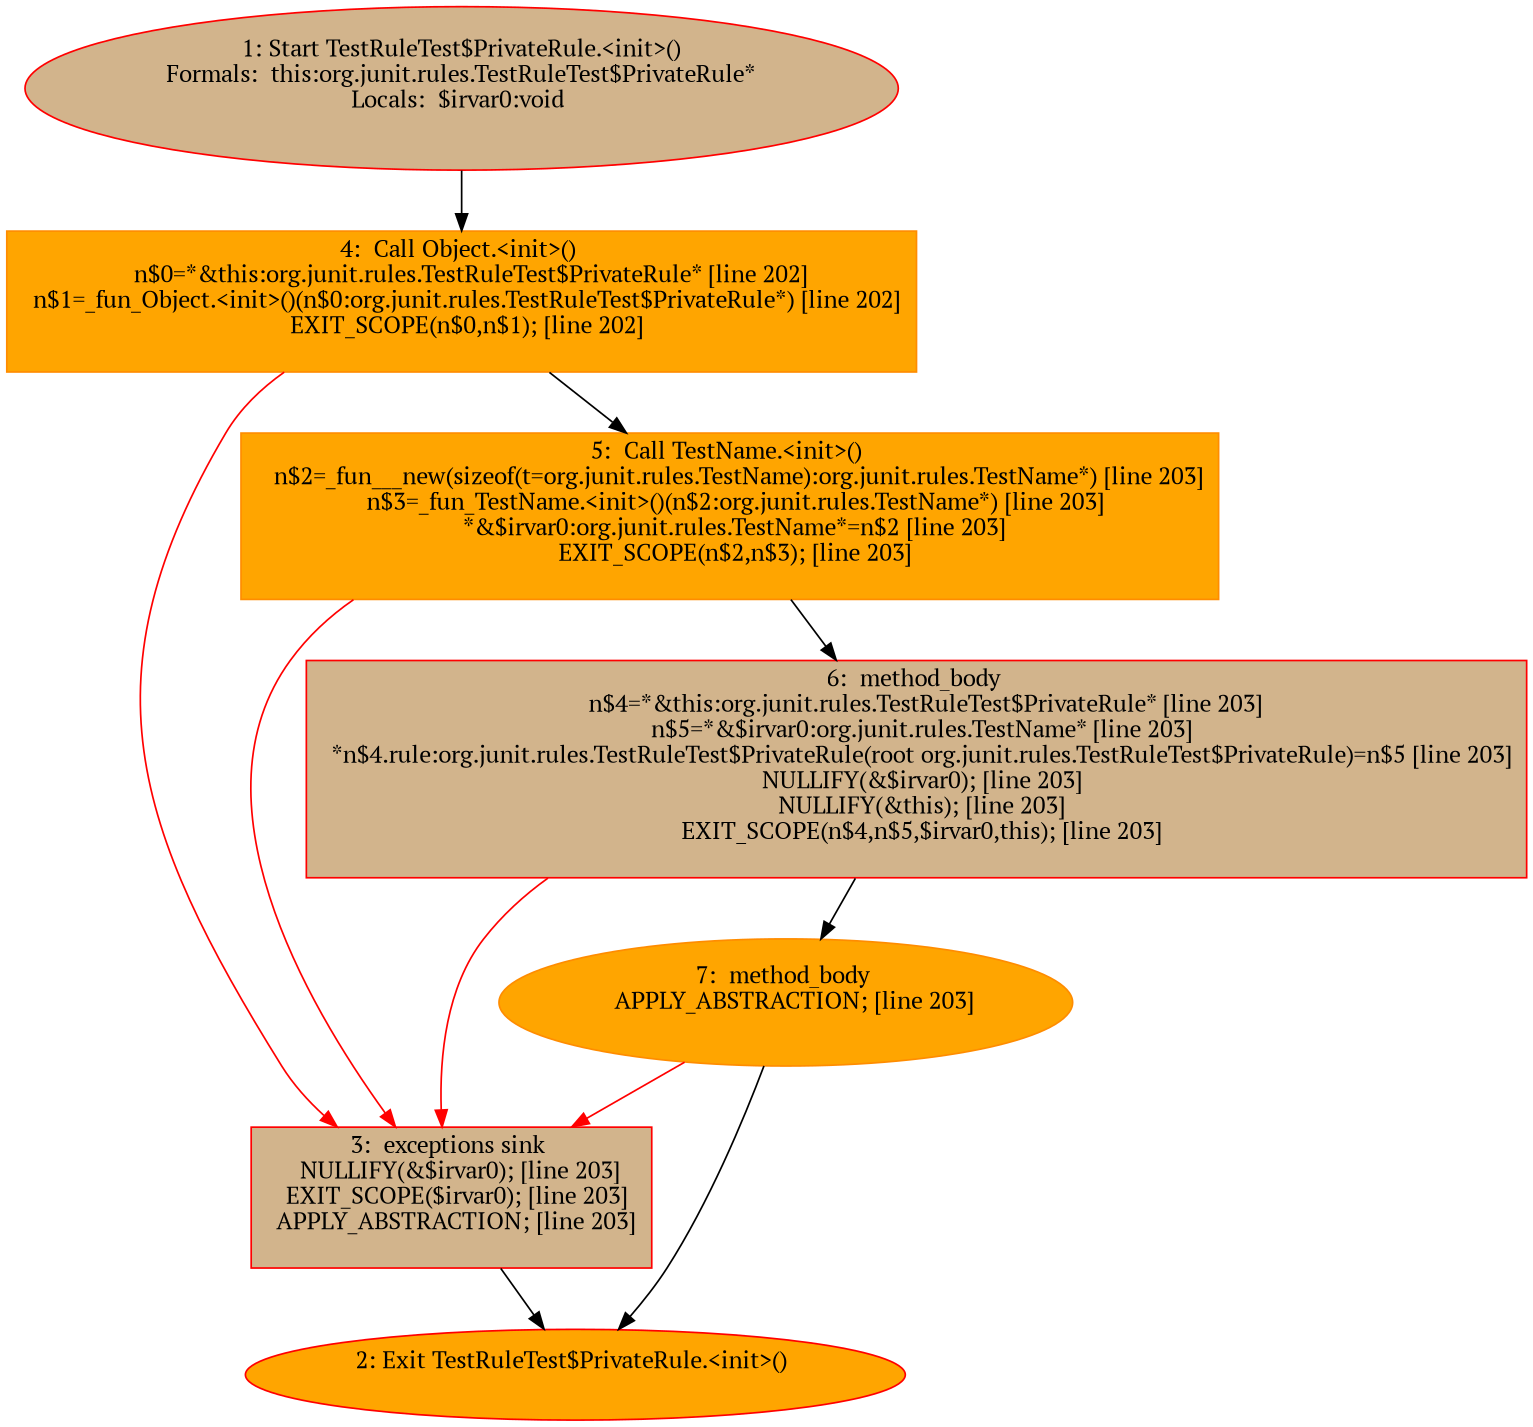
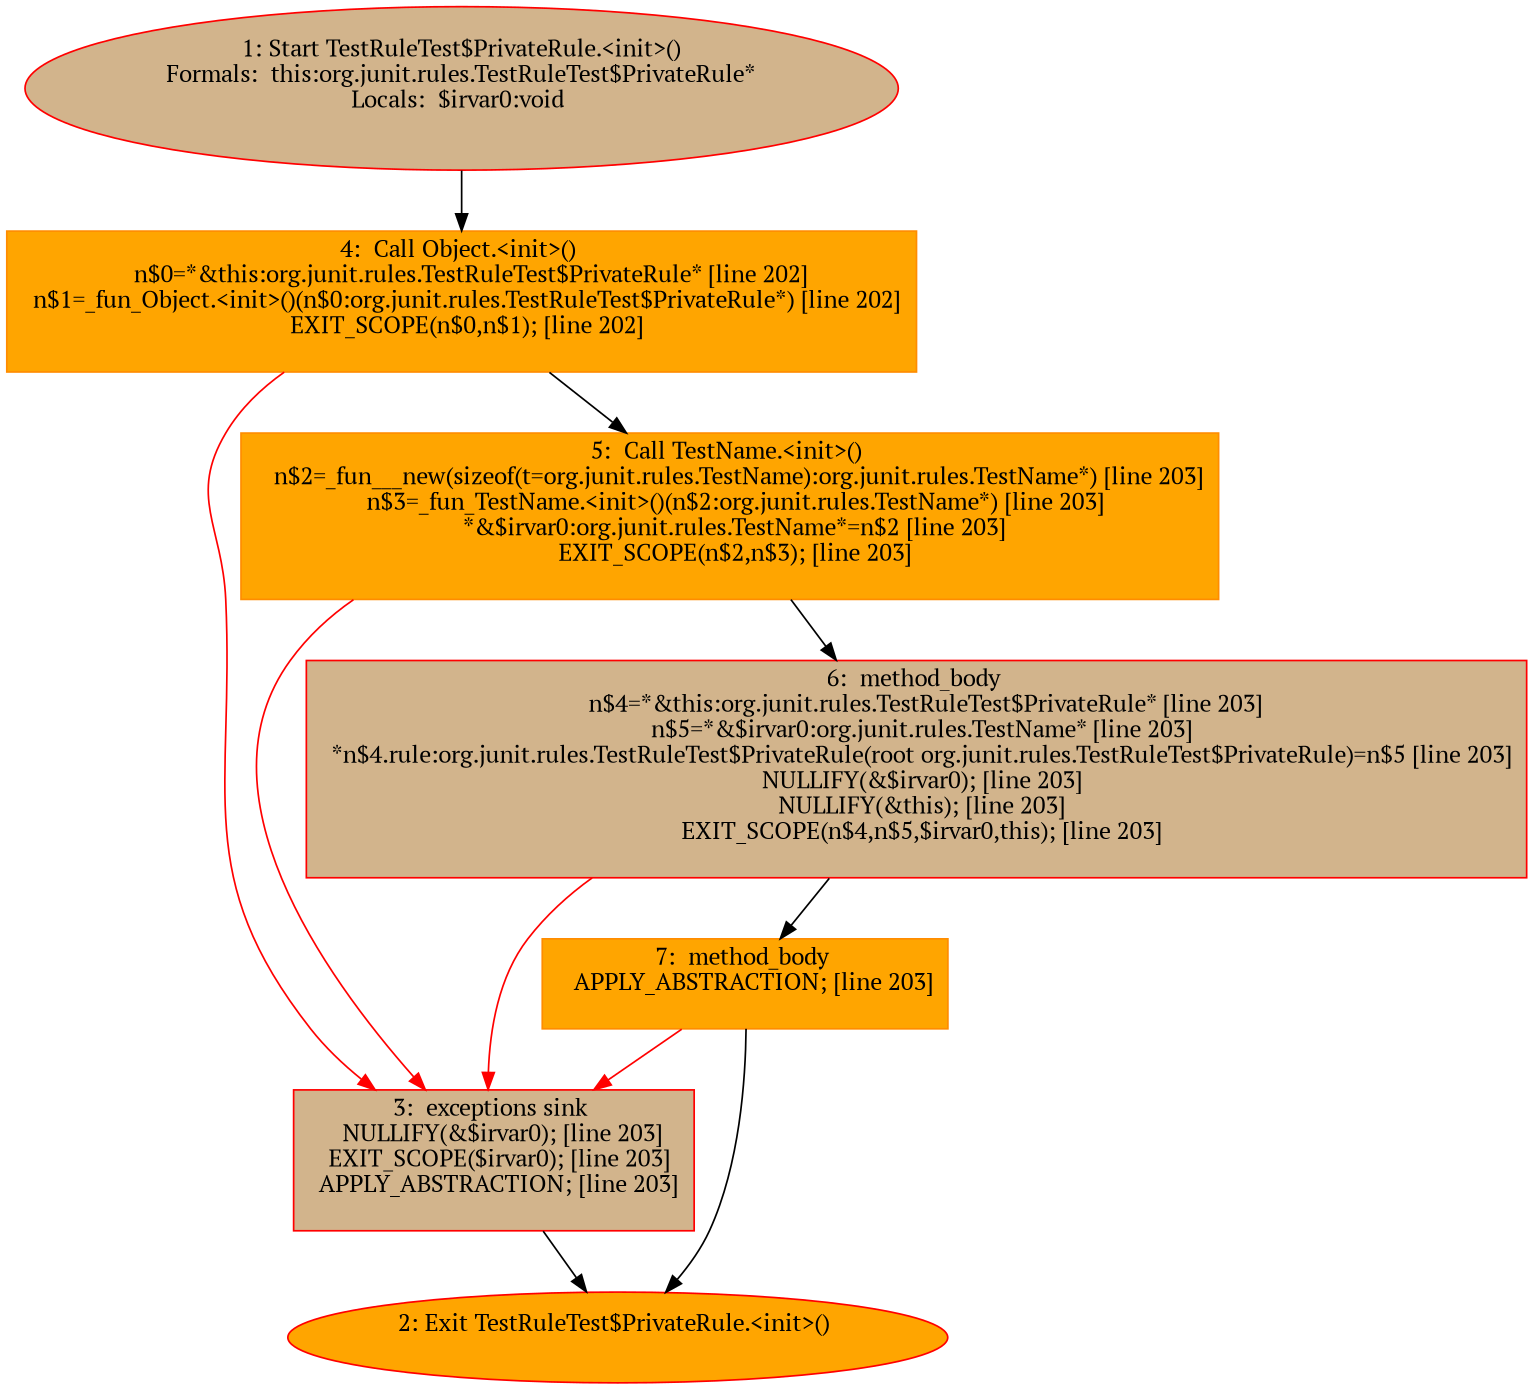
(786, 1002) -> (745, 984)
